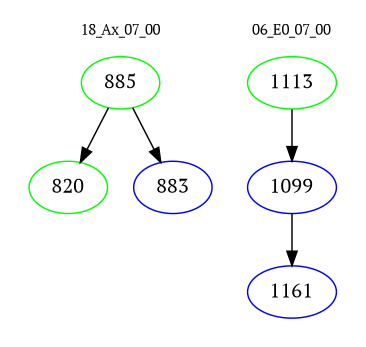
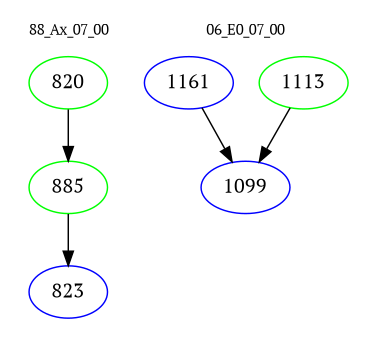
(121, 31) -> (69, 31)
(98, 129) -> (68, 128)
(173, 187) -> (68, 292)
(292, 233) -> (213, 128)
